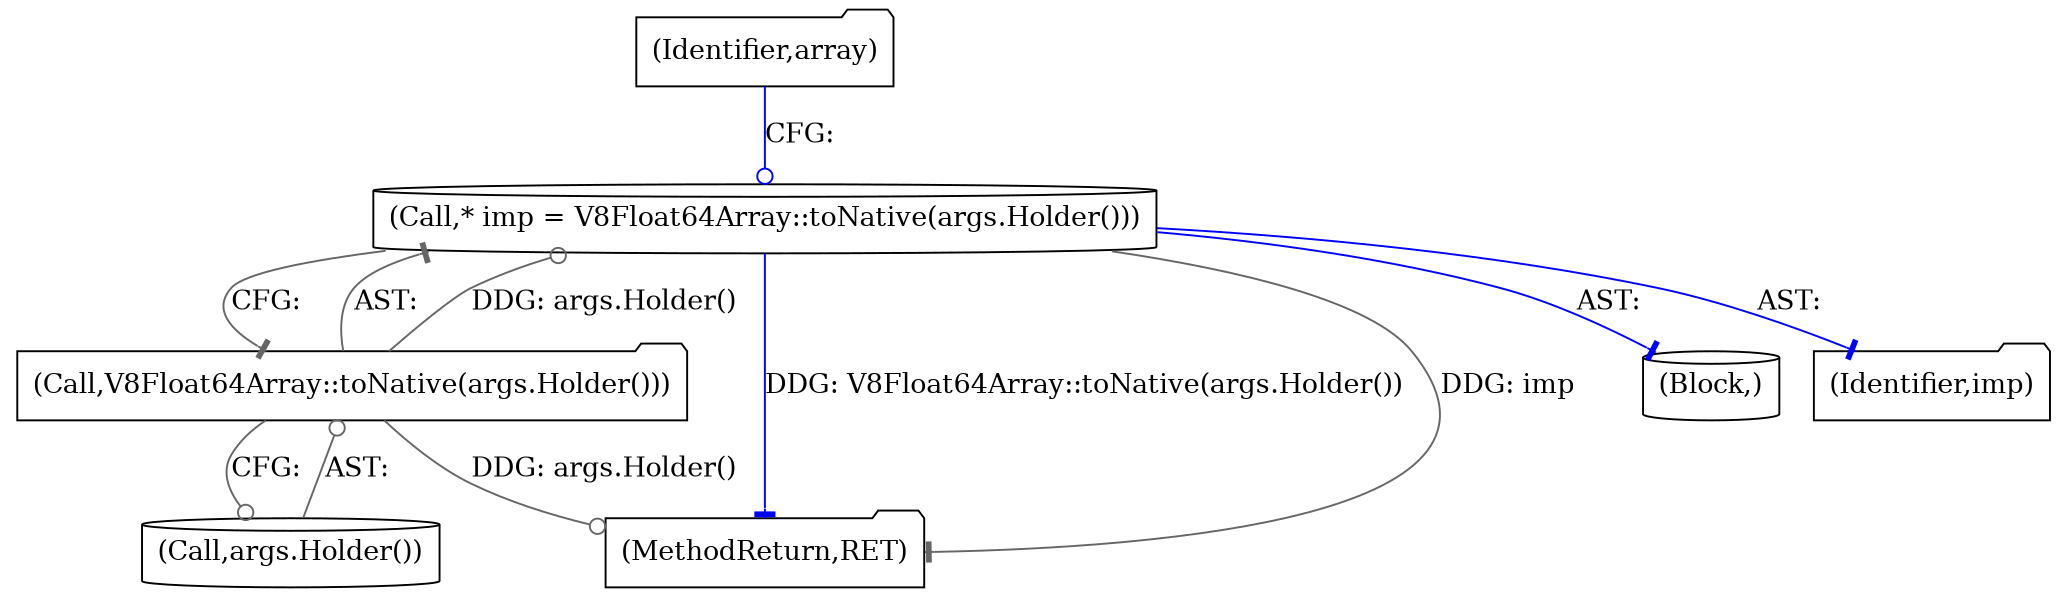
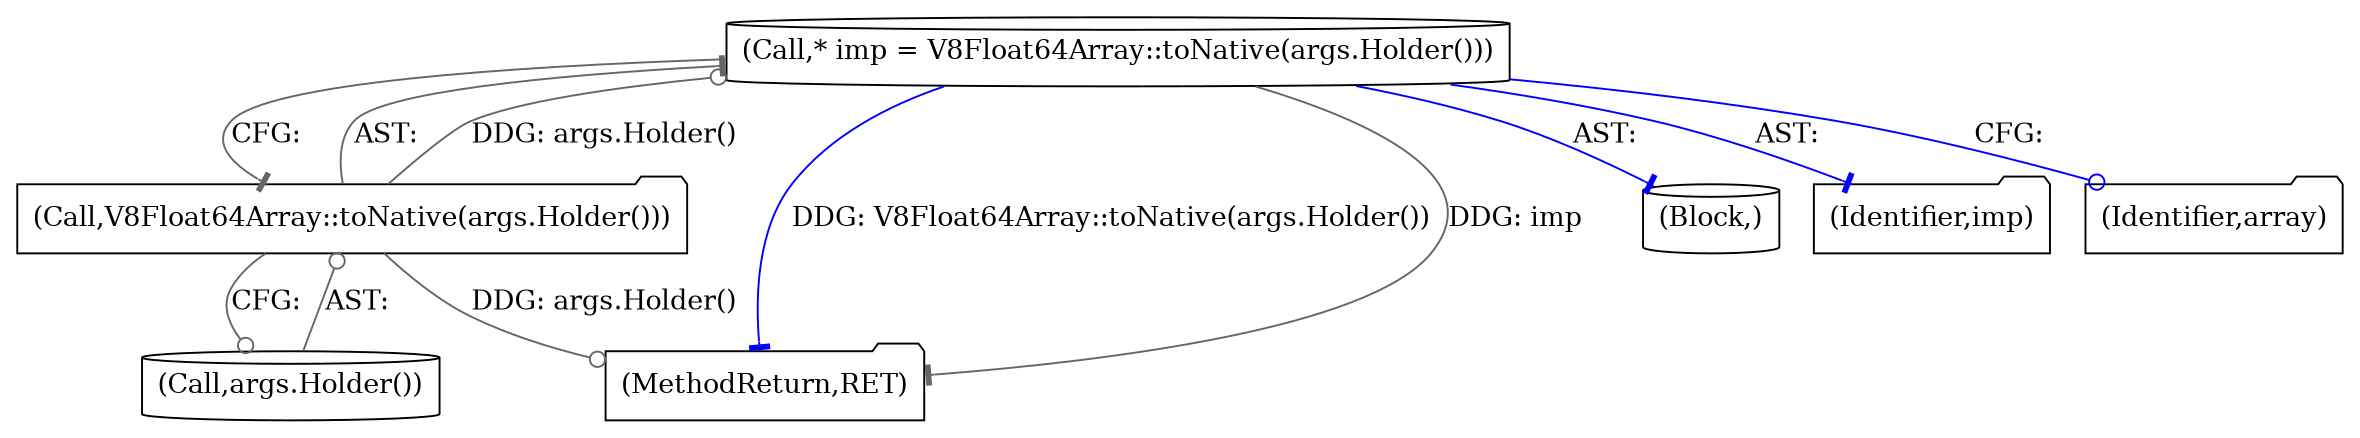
(765, 128) -> (1802, 115)
